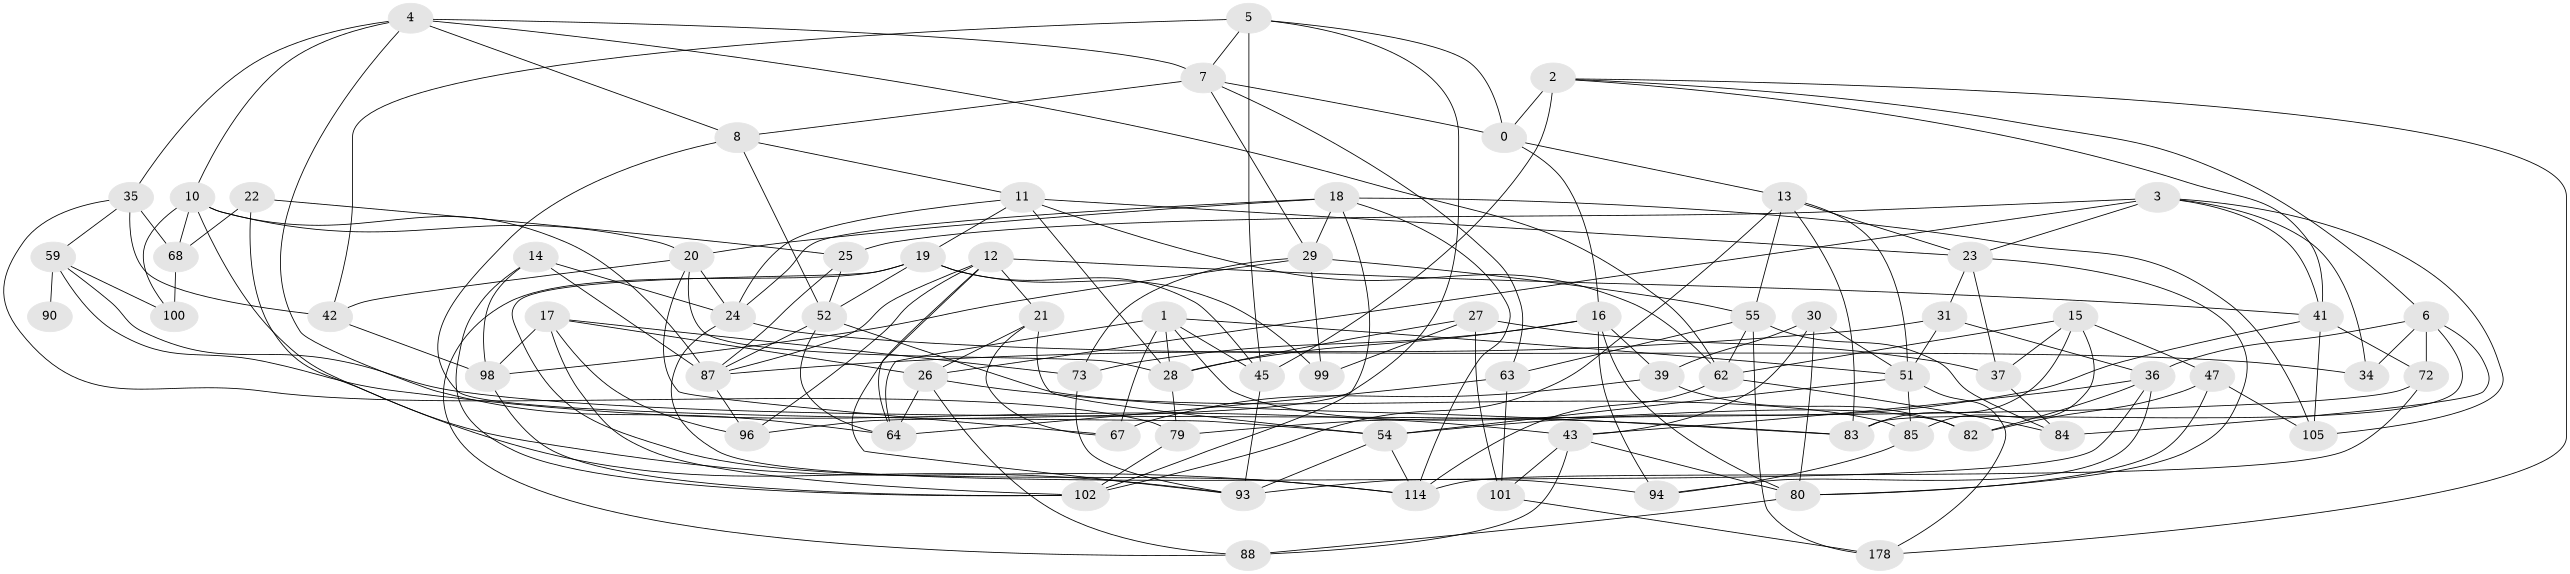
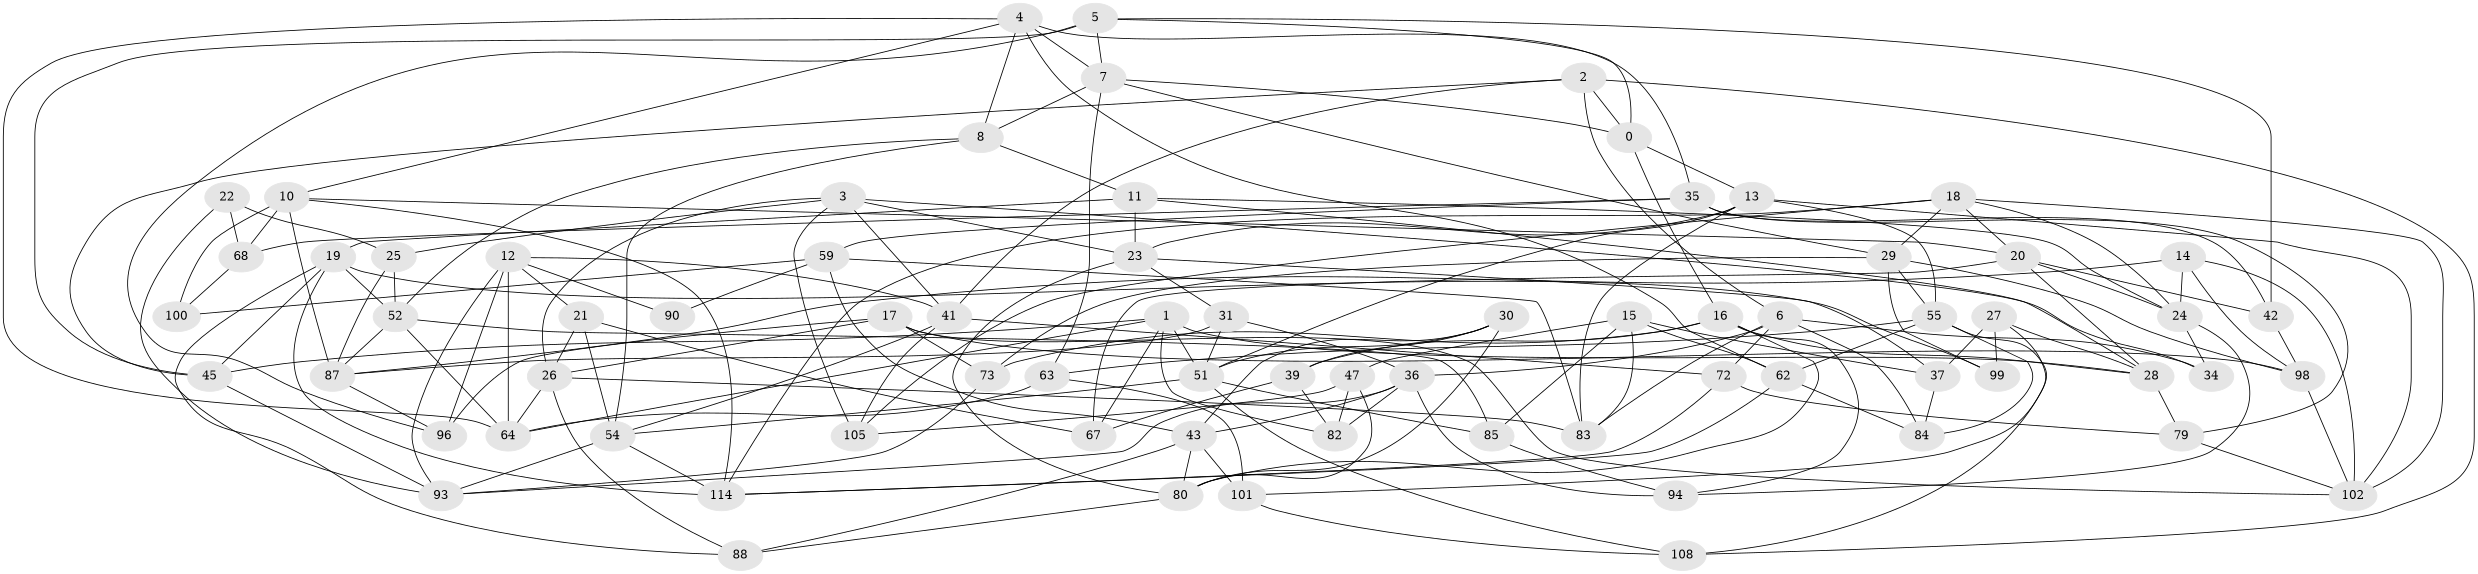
(1227, 260) -> none
(867, 322) -> (590, 287)
(1880, 556) -> (1682, 556)
